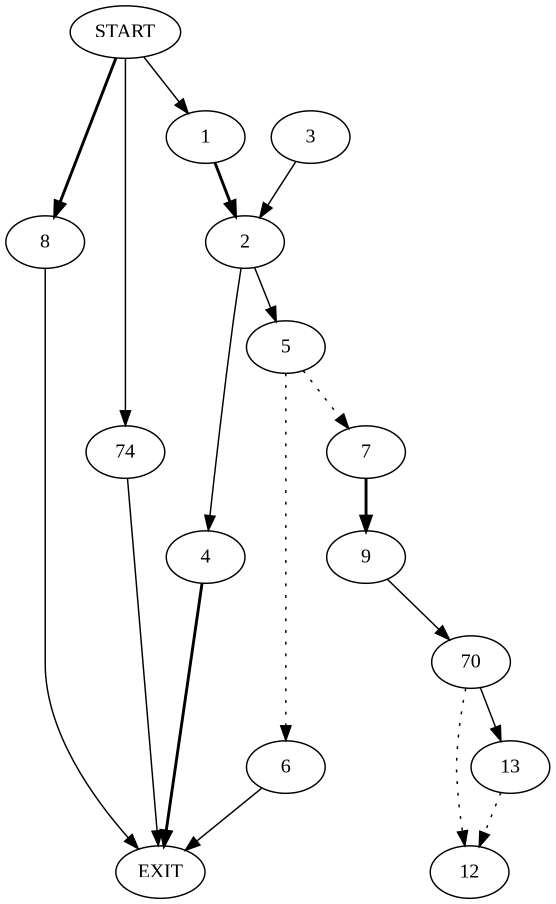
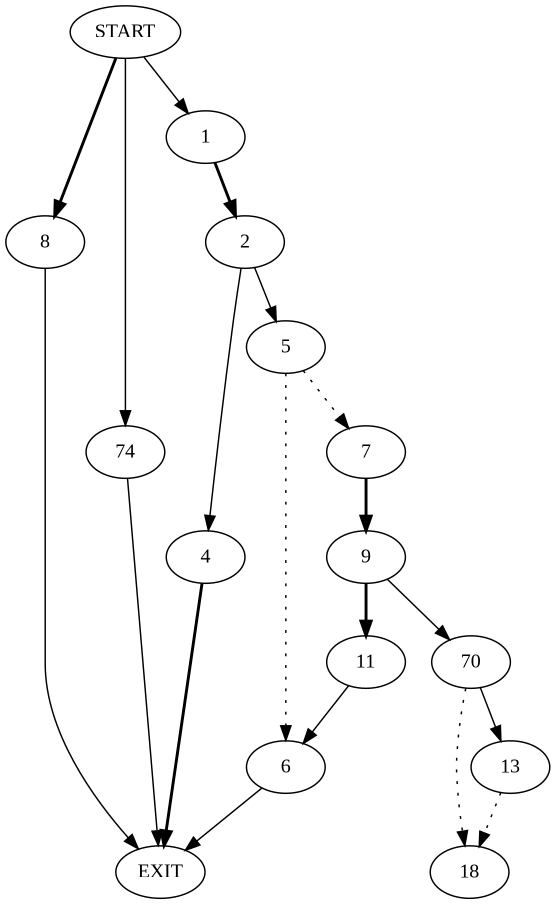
(311, 137) -> none
none -> (366, 662)
(470, 872) -> (470, 872)
